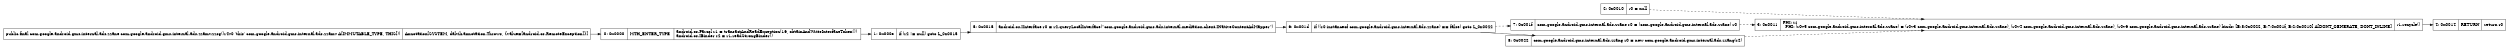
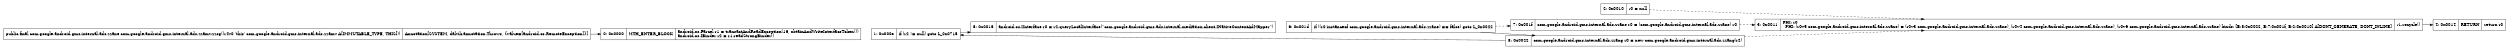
(1791, 23) -> (1791, 23)
(1279, 27) -> none
(650, 34) -> (651, 34)
(865, 34) -> (1234, 38)
(928, 34) -> (928, 34)
